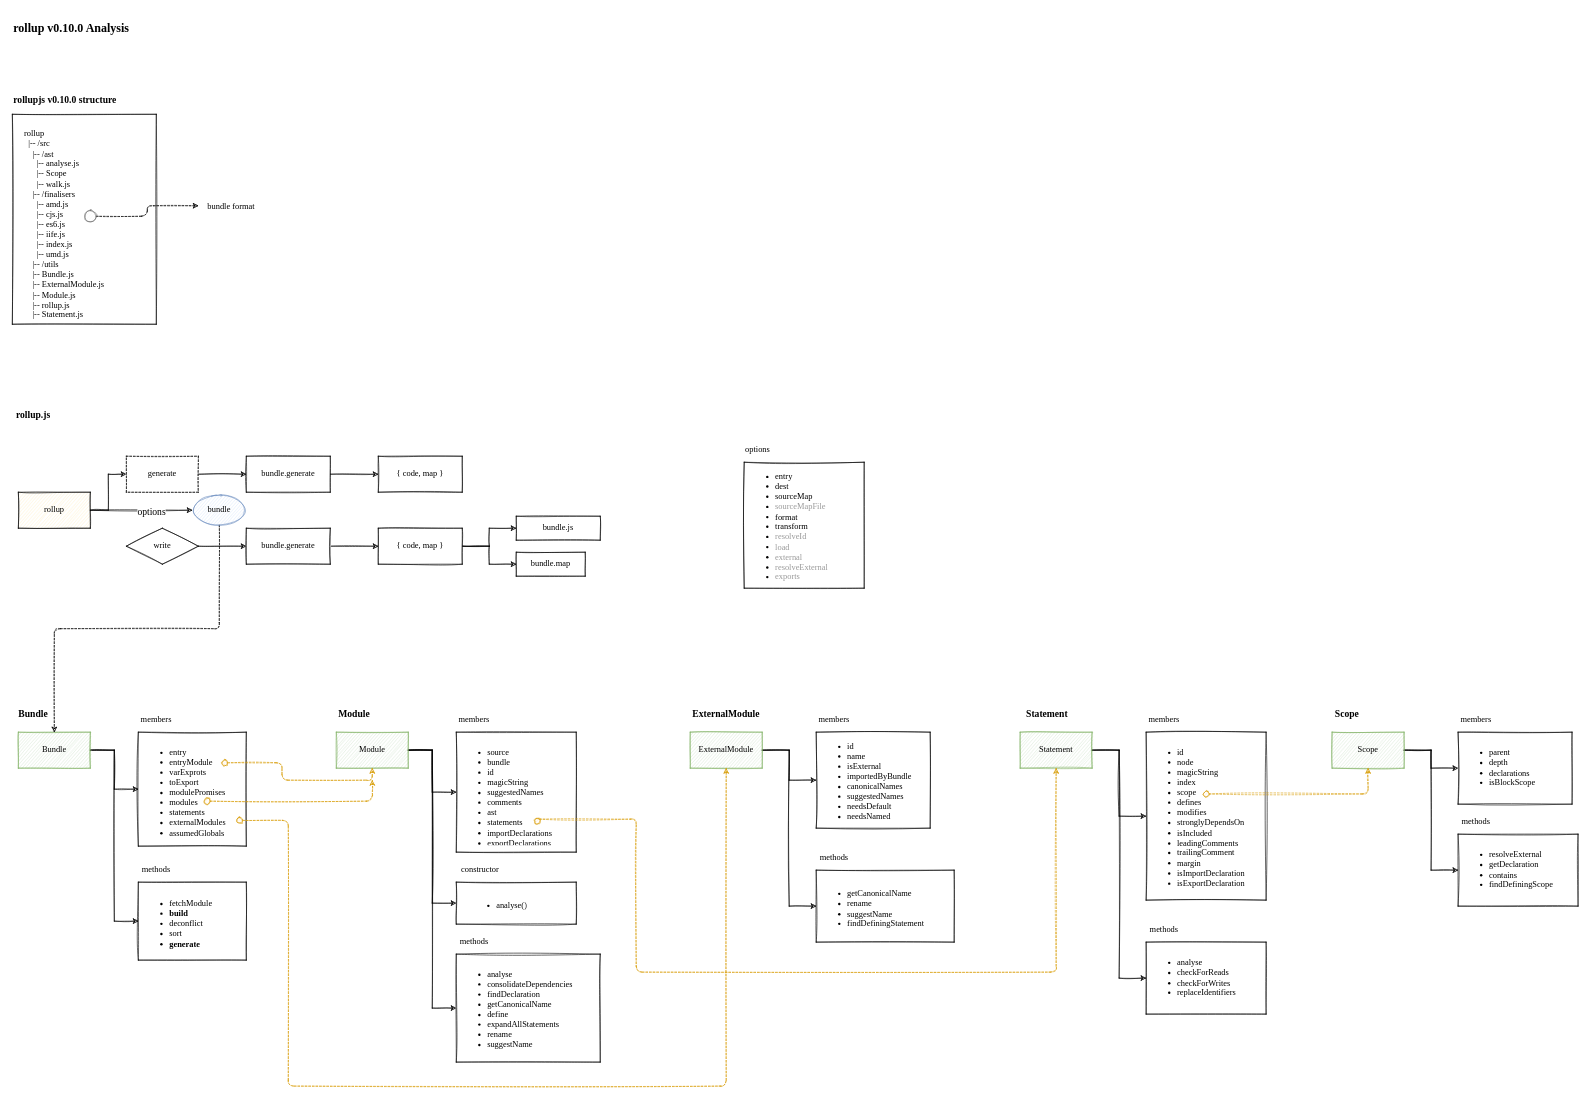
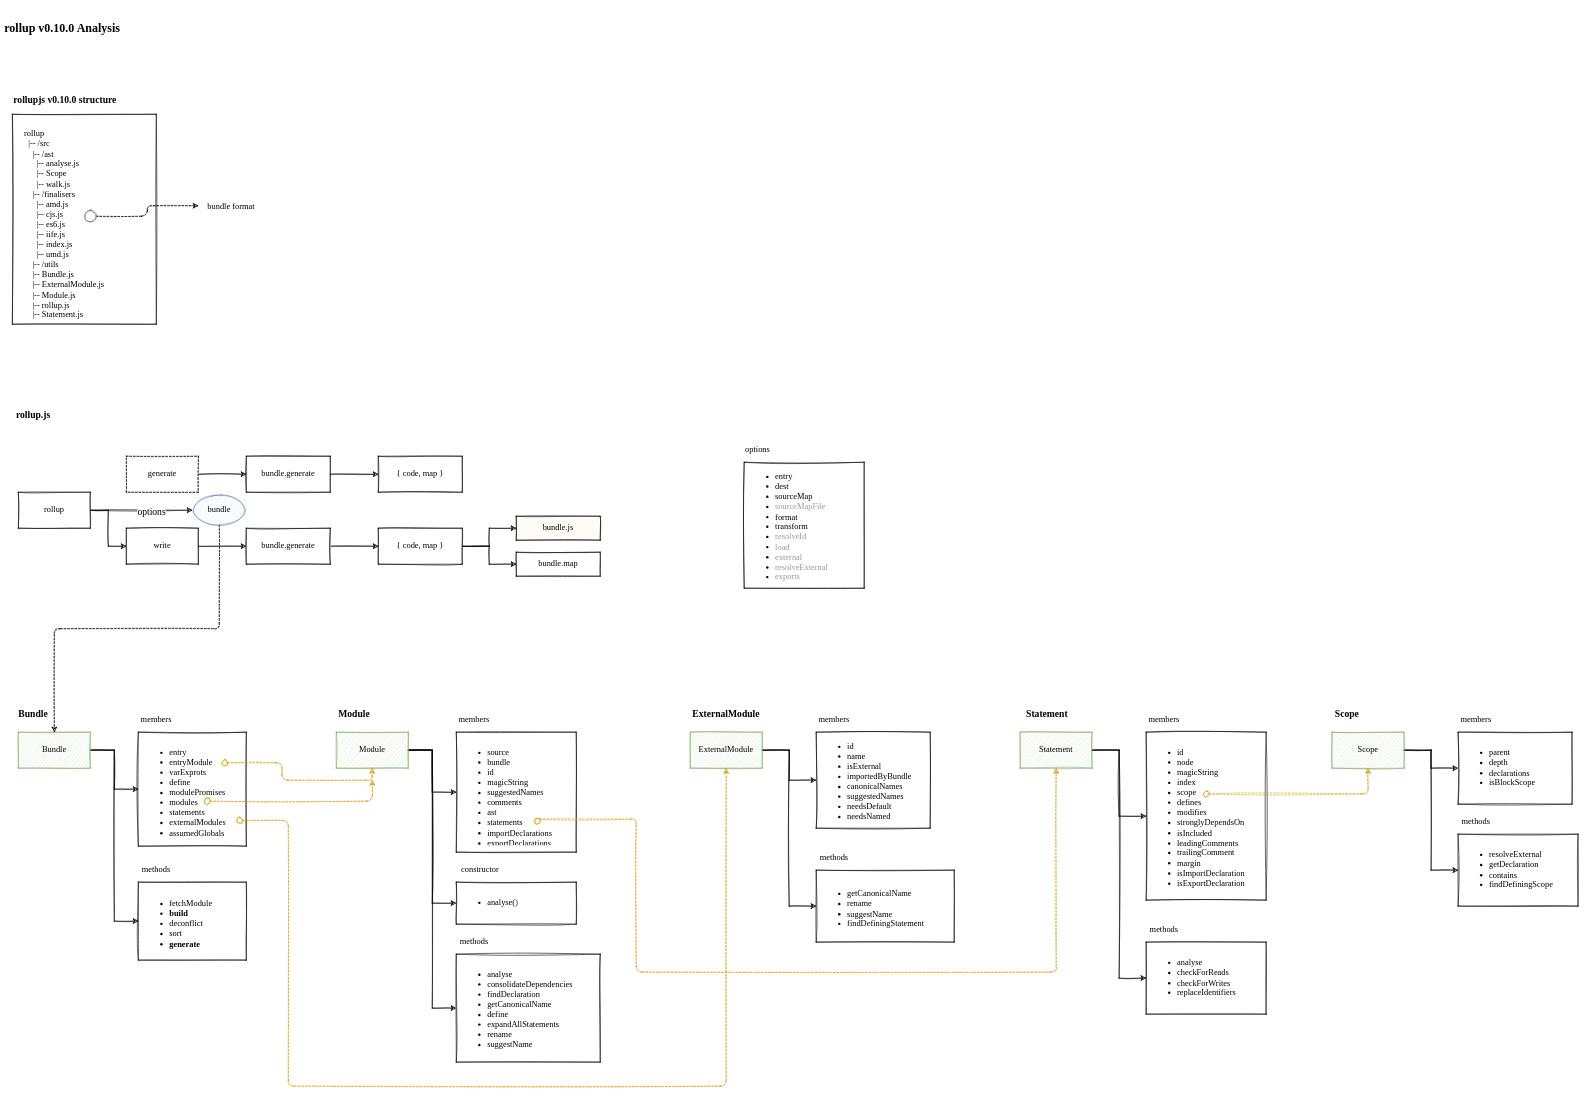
(87, 27) -> (78, 27)
(108, 484) -> none
(54, 510) -> (54, 510)
(558, 528) -> (558, 528)
none -> (108, 536)
(162, 546) -> (162, 546)
(551, 564) -> (558, 564)
(179, 789) -> (179, 789)
(522, 903) -> (513, 900)
